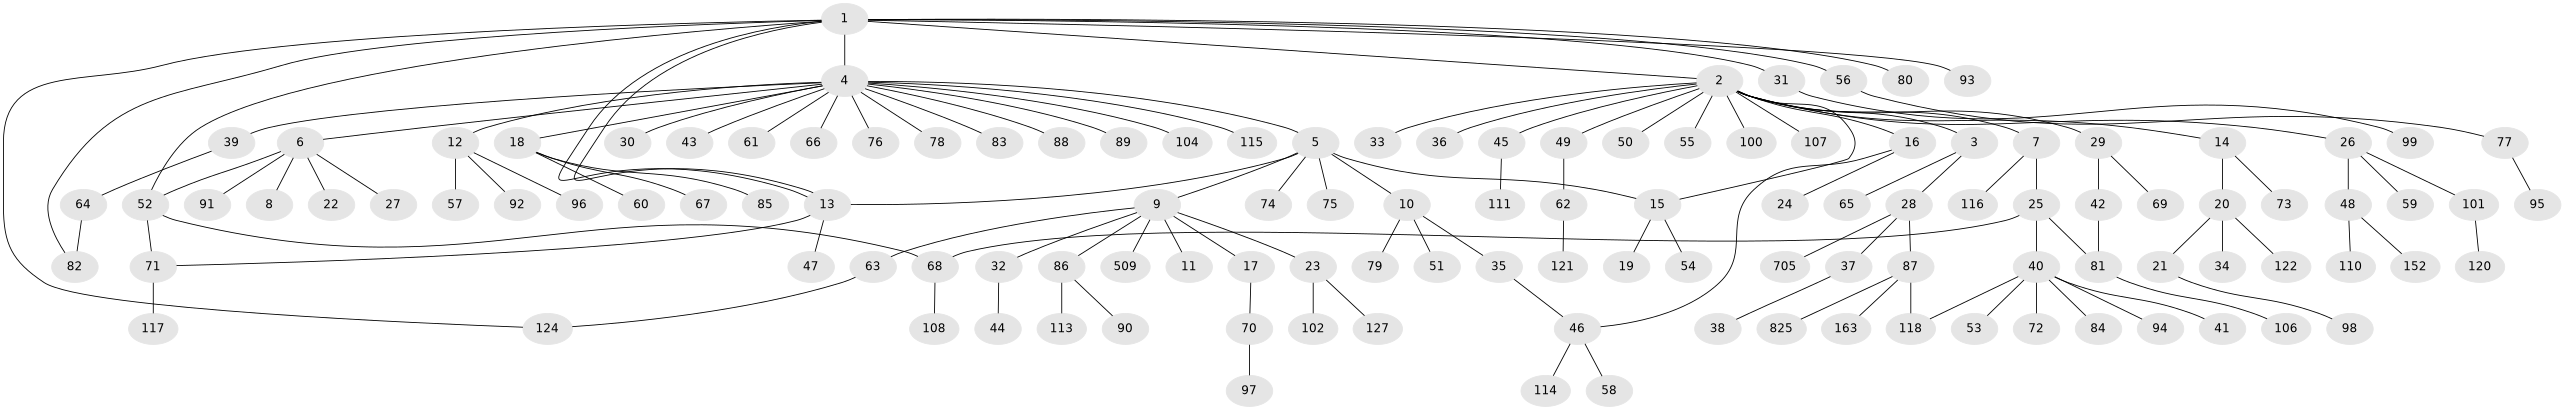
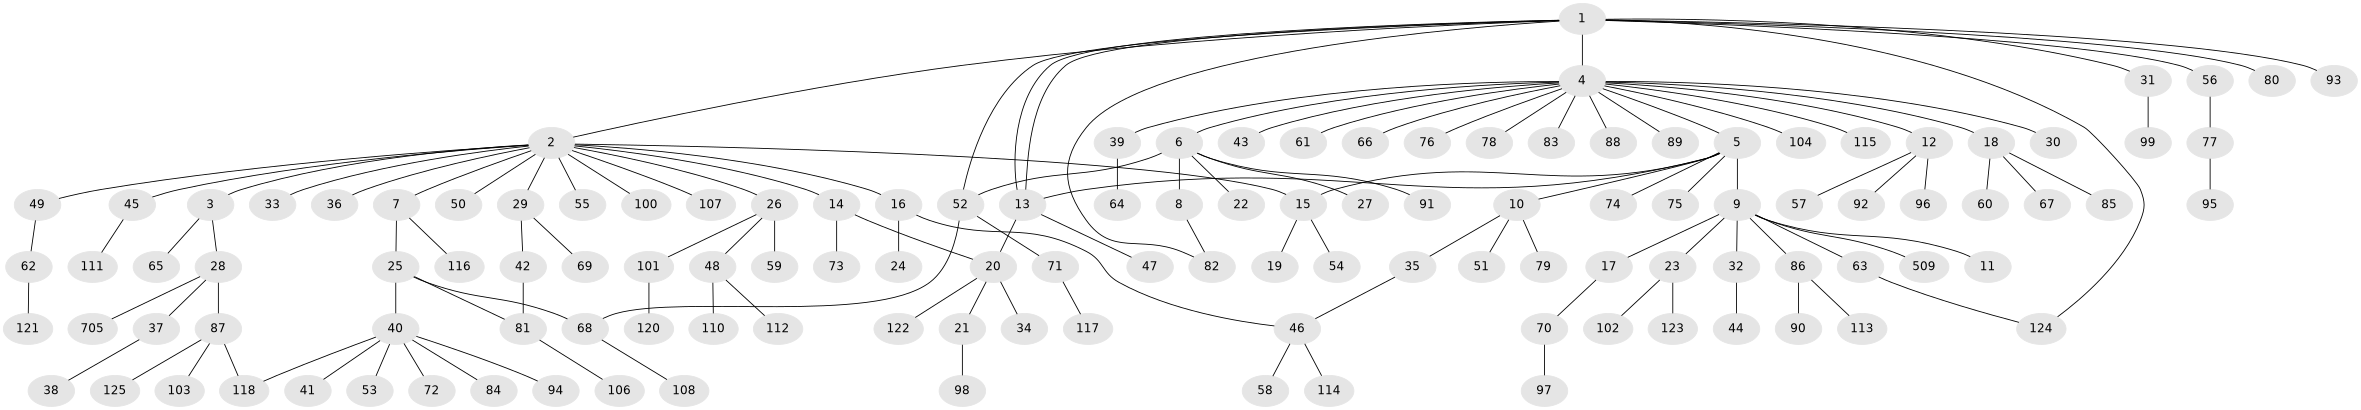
(79, 236) -> (1196, 236)
(495, 253) -> (1005, 241)
(2415, 267) -> (778, 329)
(1378, 329) -> (1673, 329)
(1782, 329) -> (115, 391)
(1846, 329) -> (180, 391)
